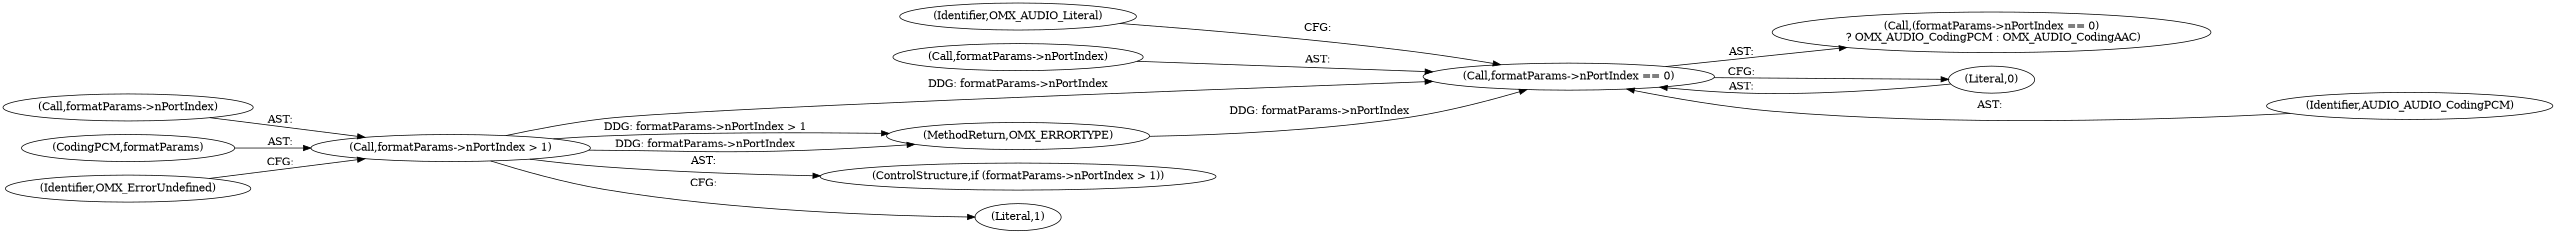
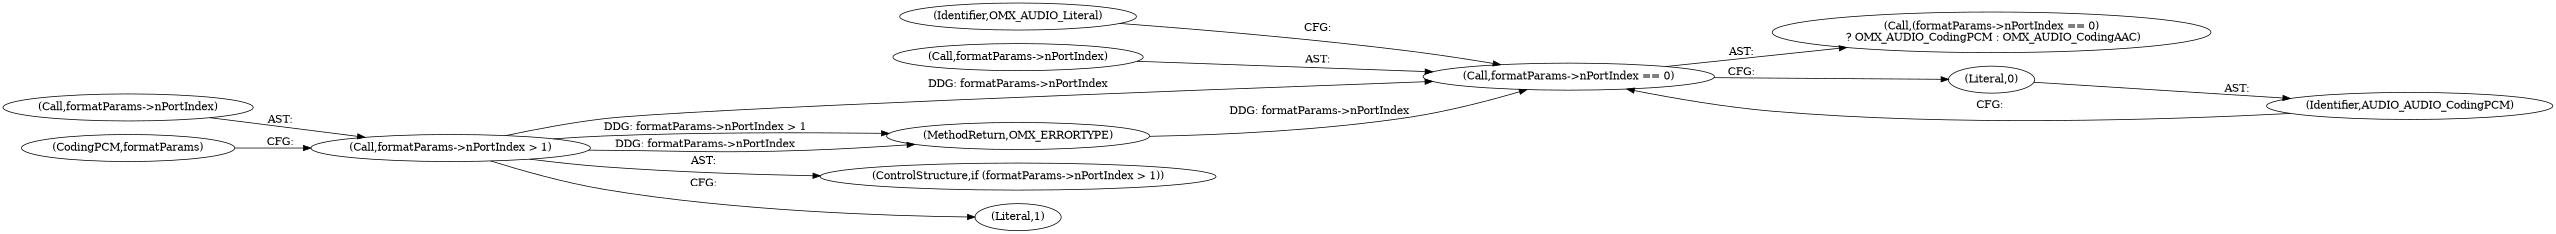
(1809, 93) -> (2158, 90)
(1992, 106) -> (1992, 106)
(282, 142) -> (282, 142)
(128, 189) -> none
